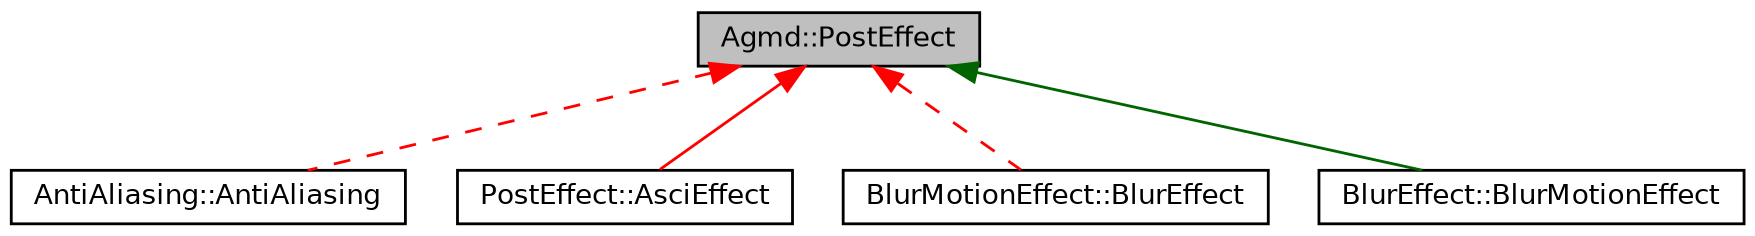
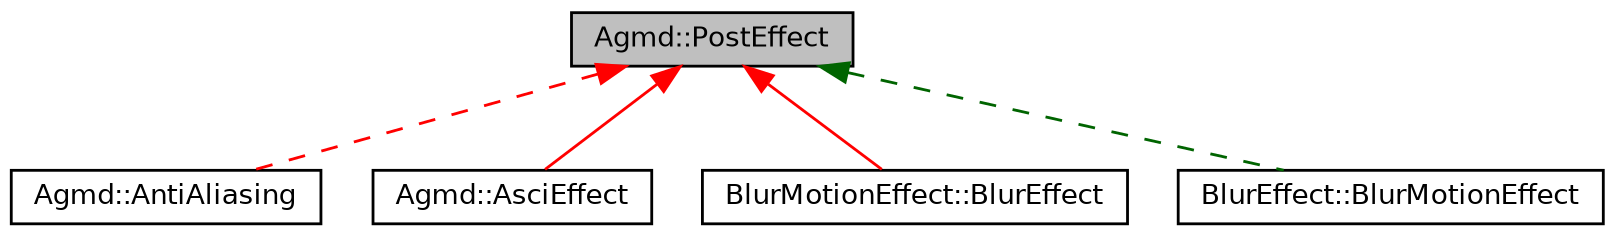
(1199, 121) -> (1066, 121)
(959, 127) -> (825, 127)
(208, 197) -> (166, 197)
(625, 197) -> (512, 197)
